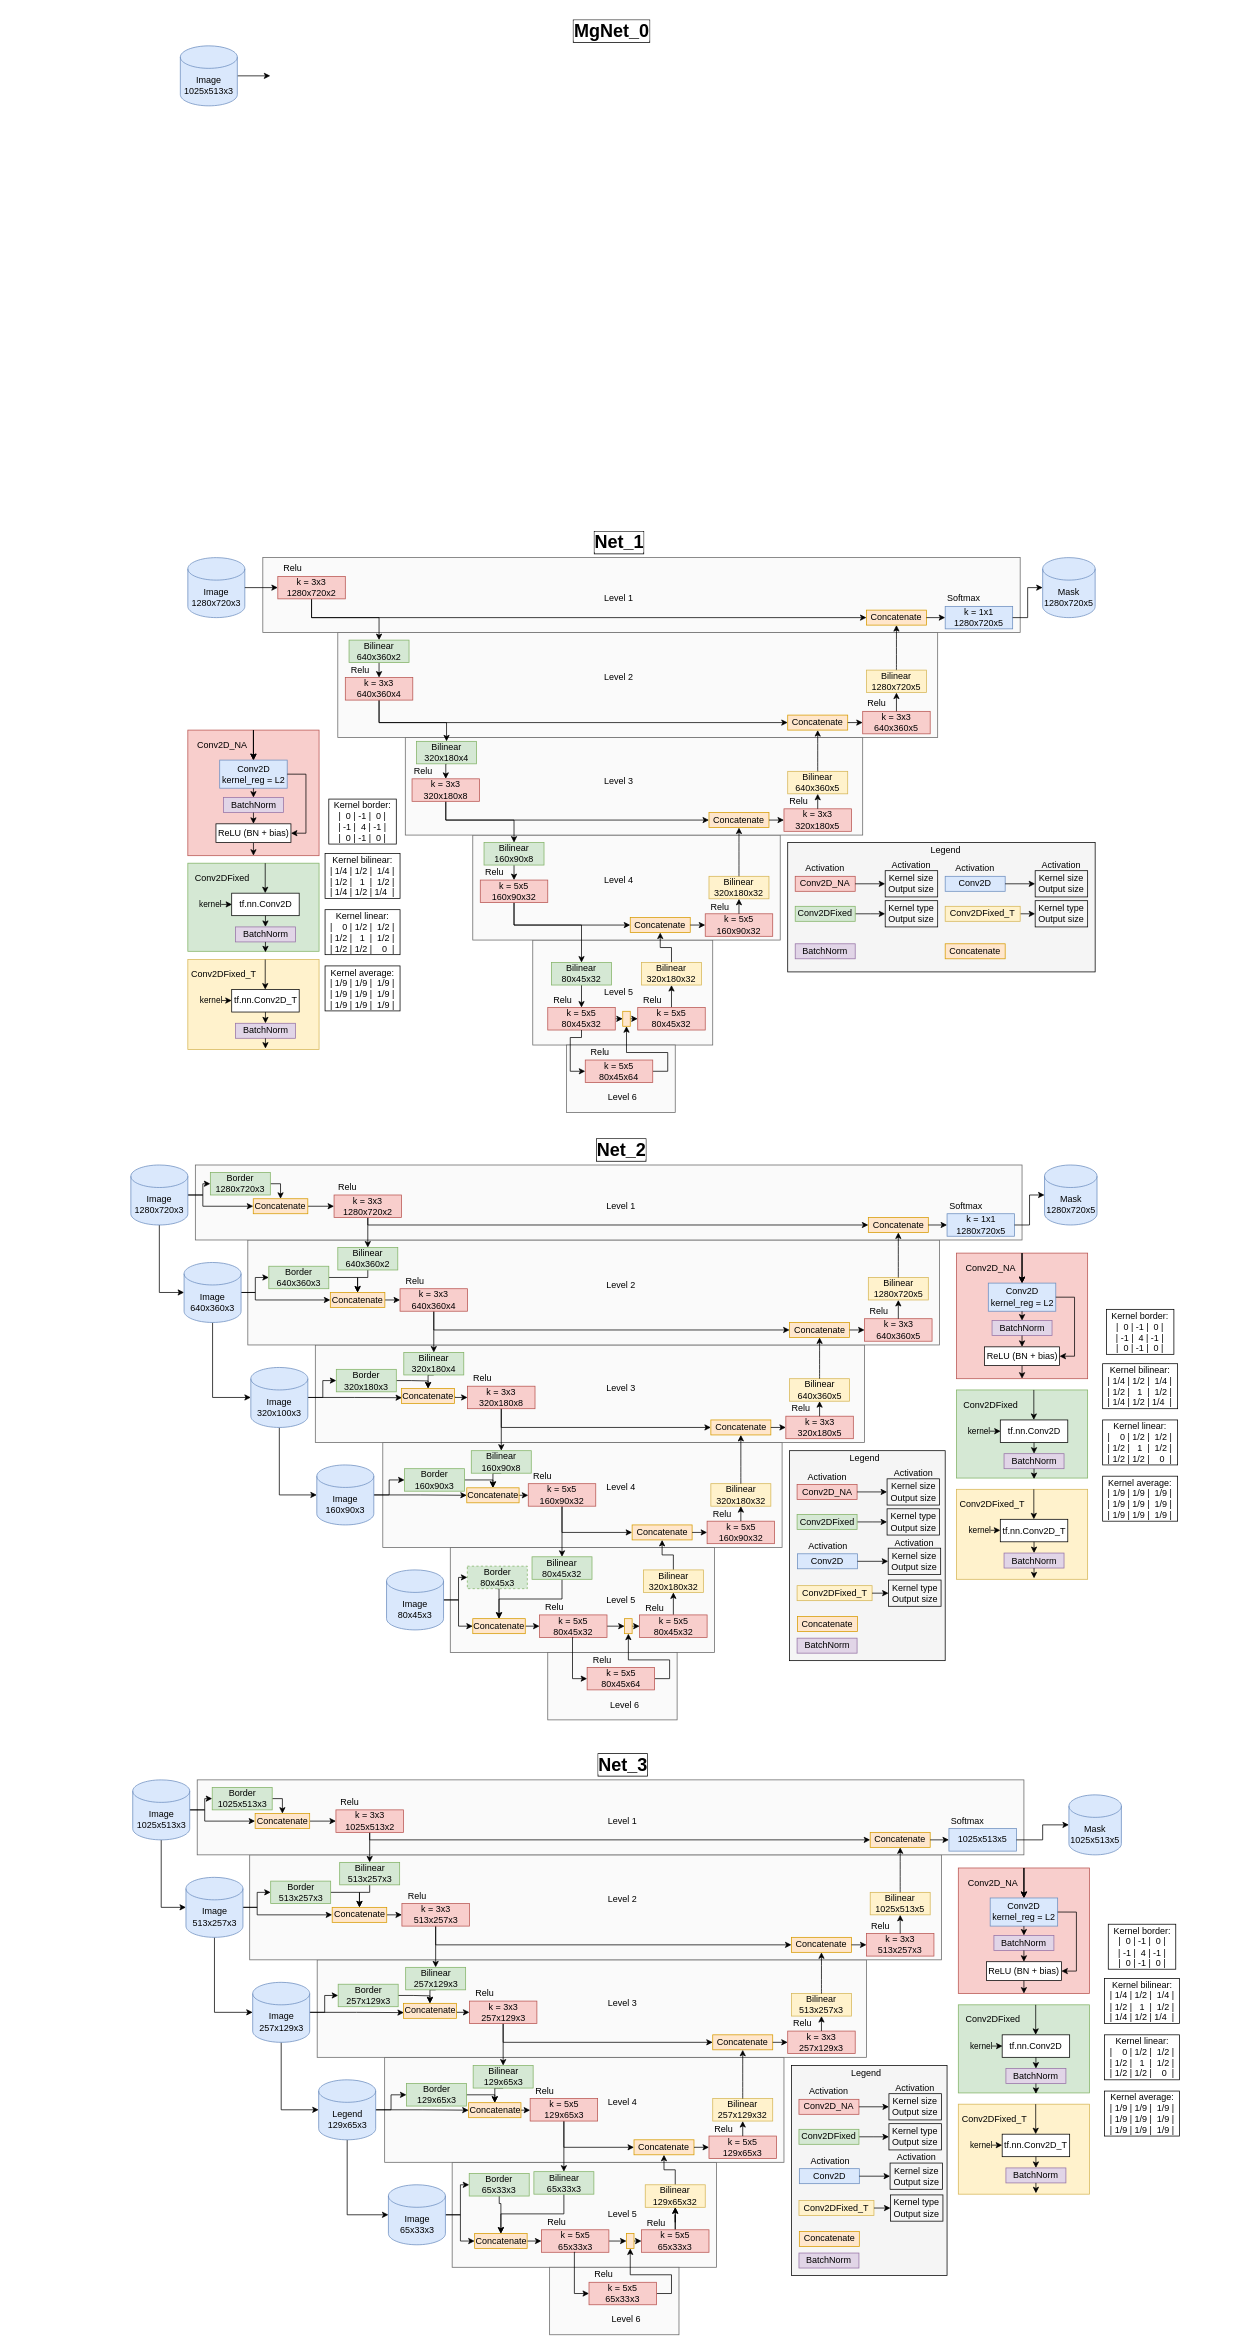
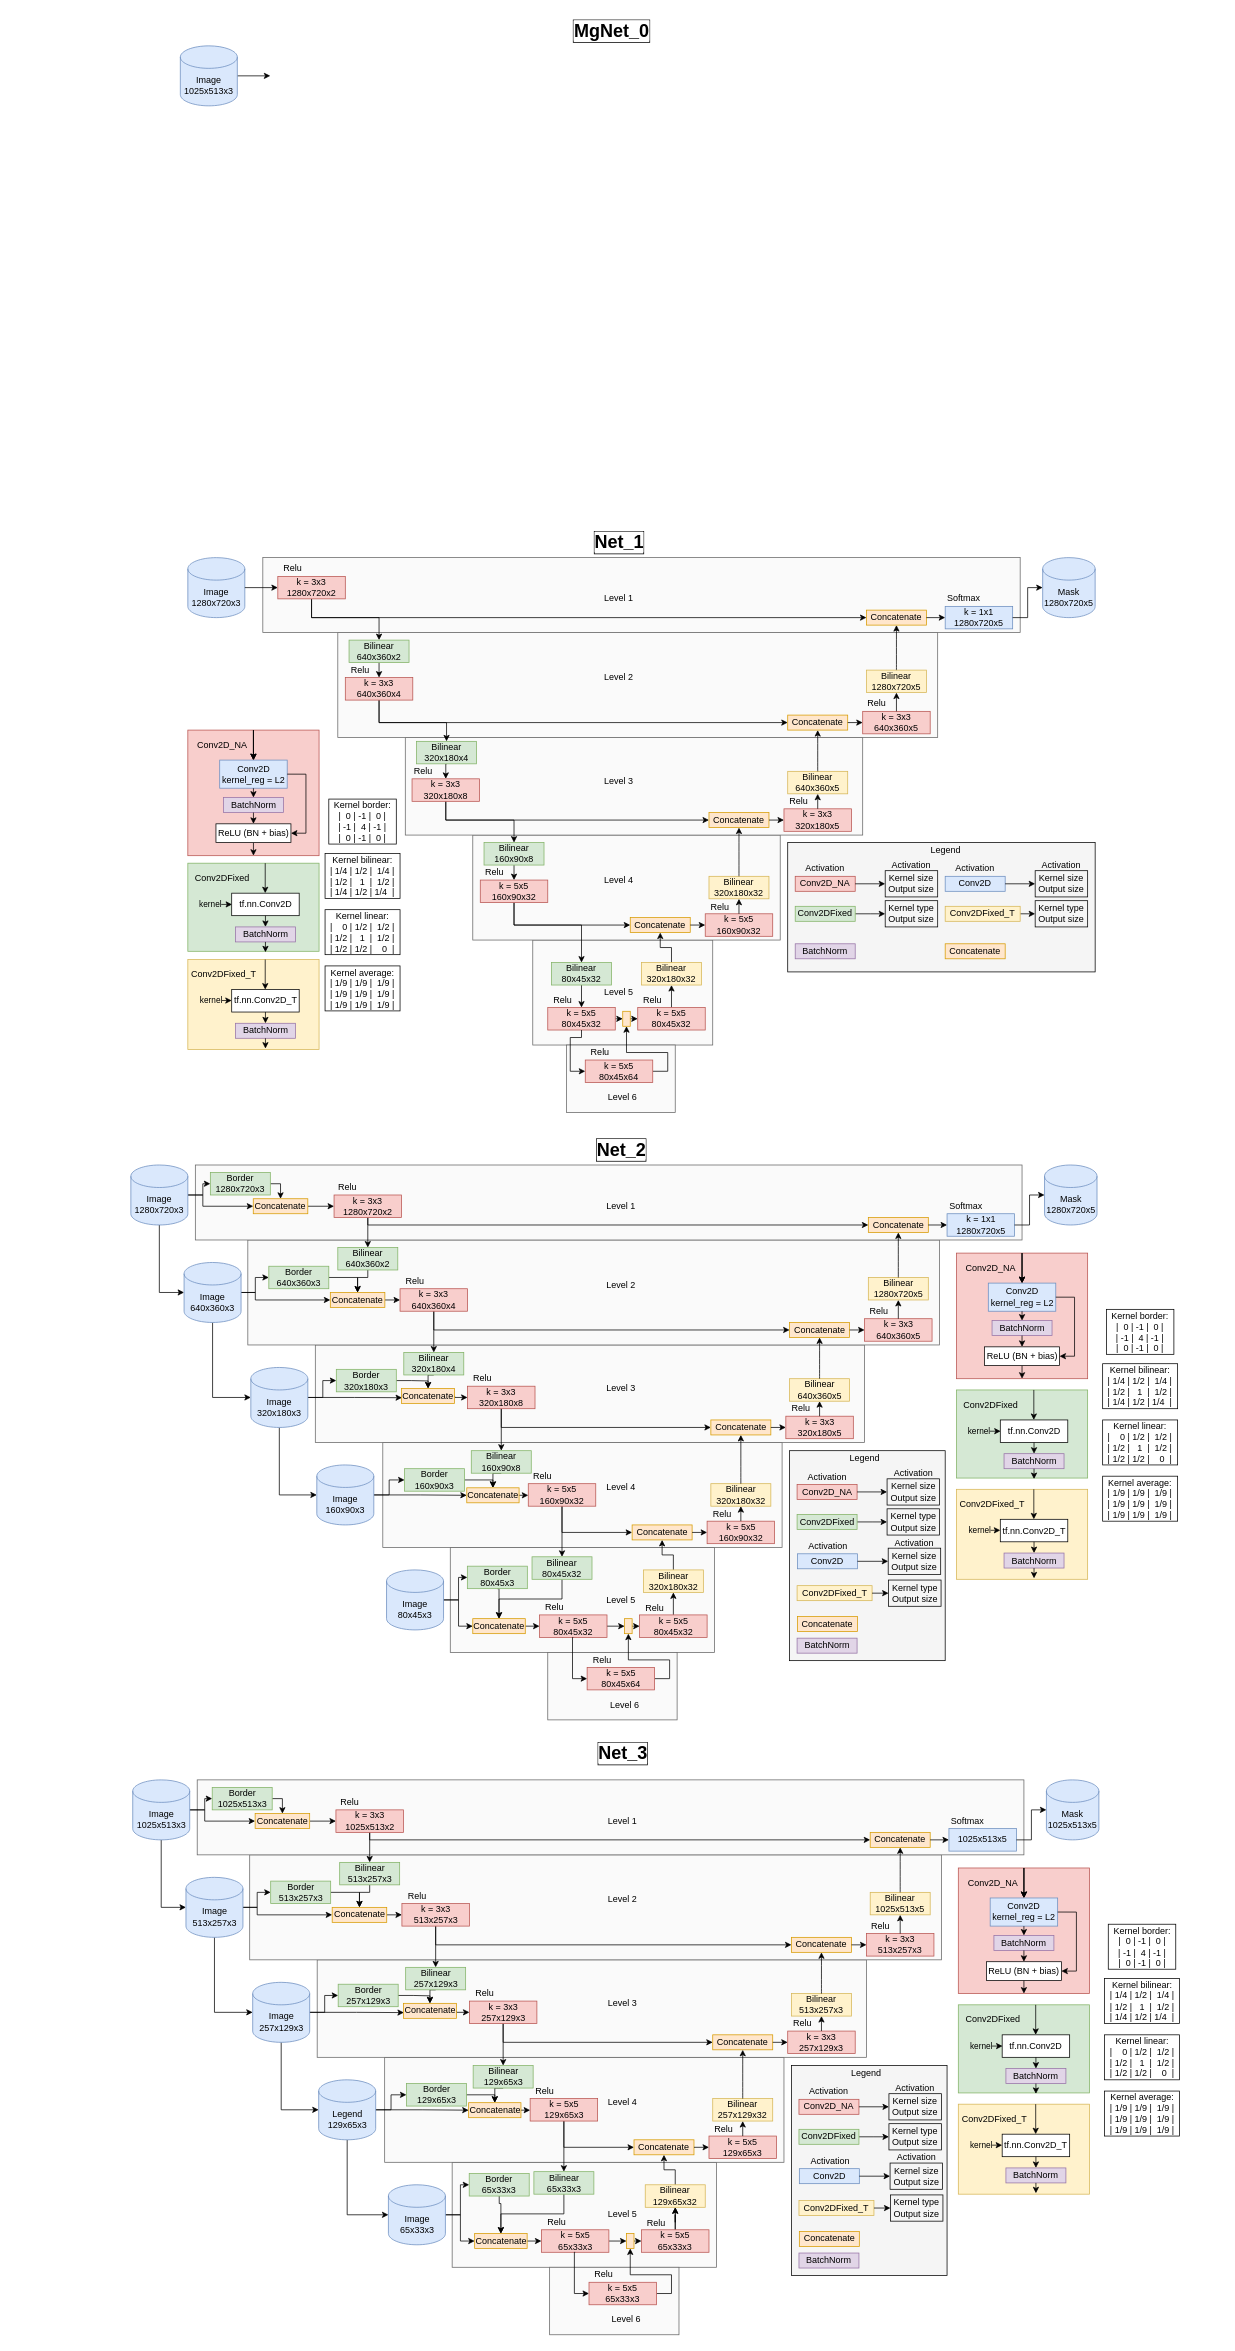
(279, 1407) -> (279, 1407)
(497, 1578) -> (497, 1578)
(623, 1765) -> (623, 1754)
(1095, 1825) -> (1073, 1810)
